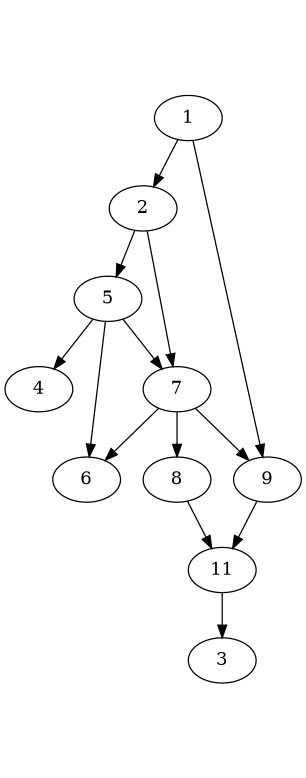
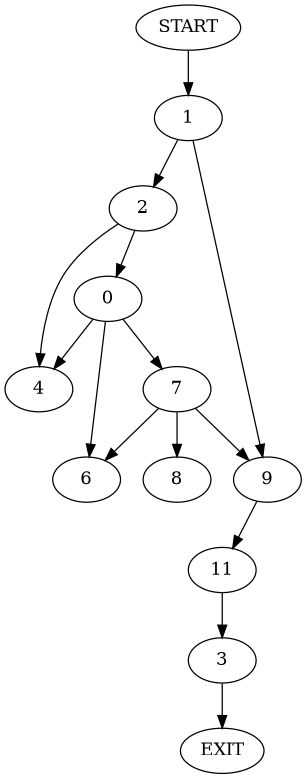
none -> (188, 28)
(159, 292) -> (62, 278)
(108, 299) -> (108, 299)
(197, 519) -> none
none -> (222, 751)
